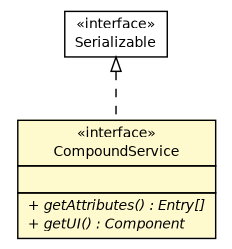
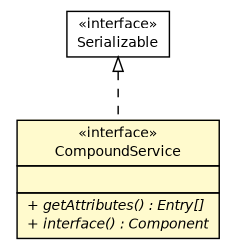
(107, 224) -> (118, 224)
